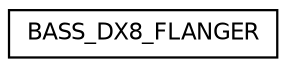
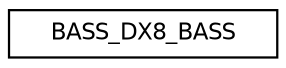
(143, 34) -> (143, 34)
